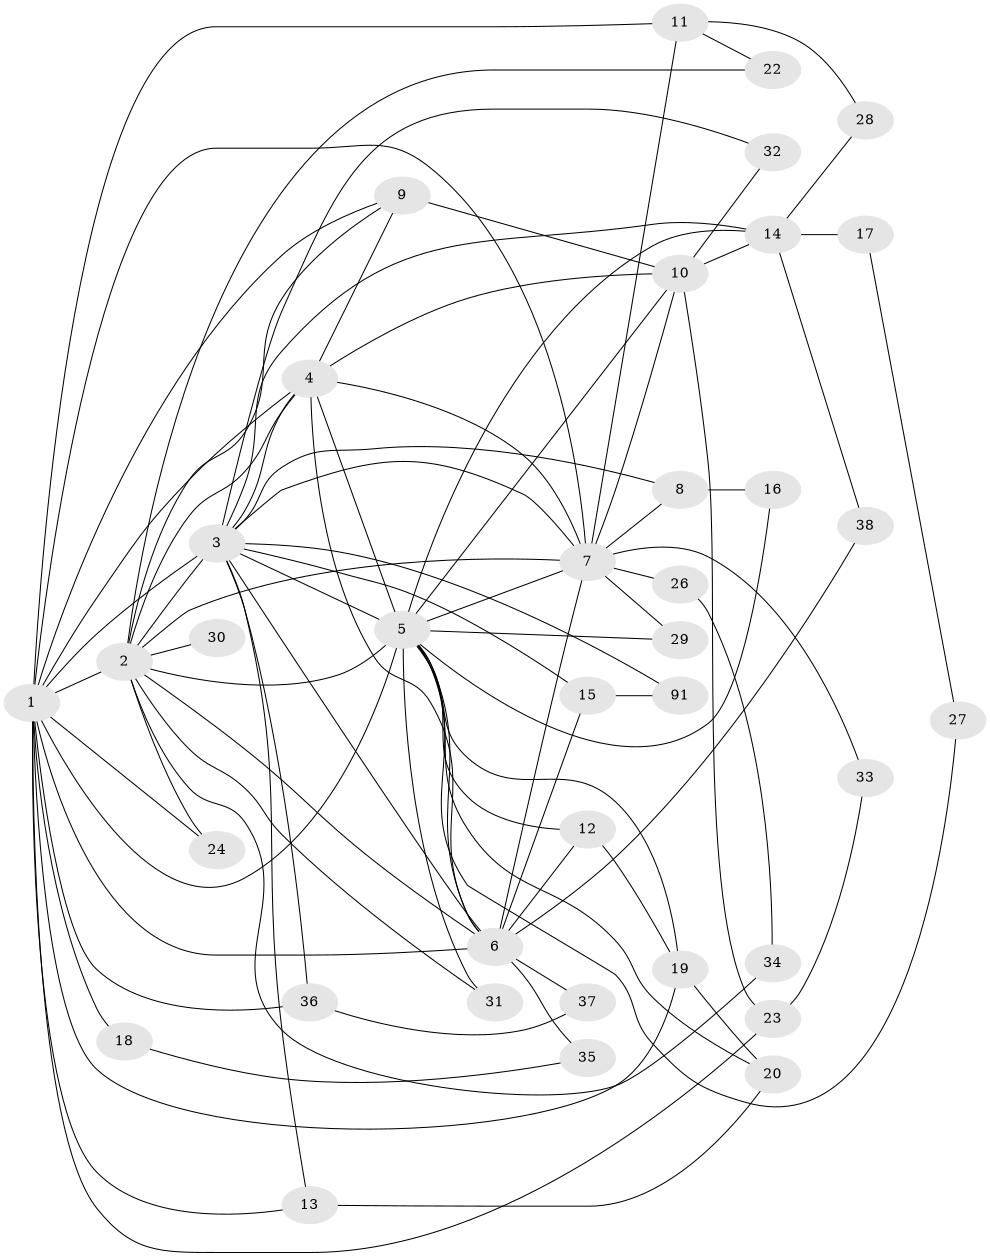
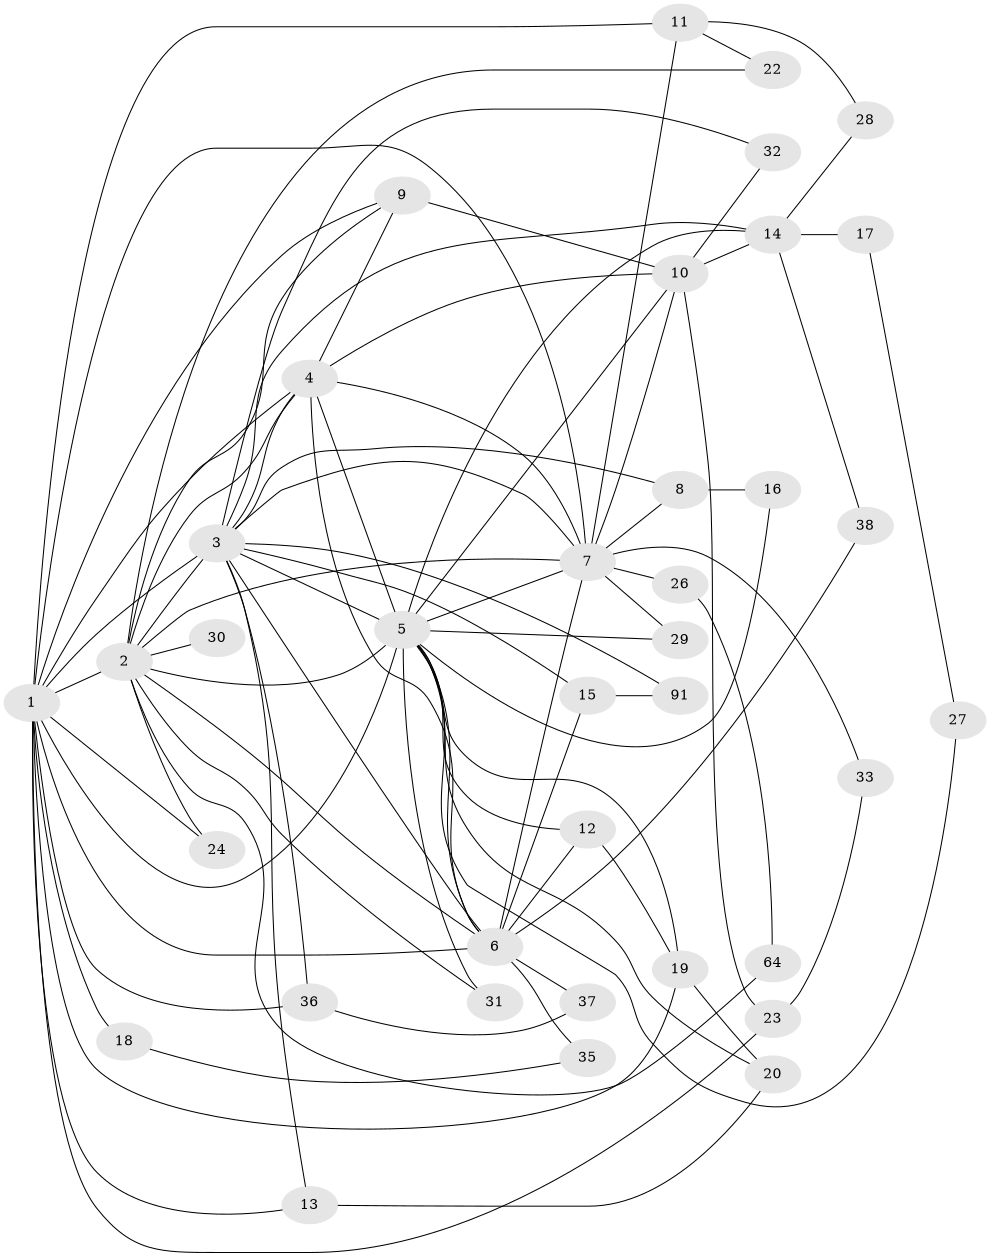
(773, 963) -> (773, 963)
